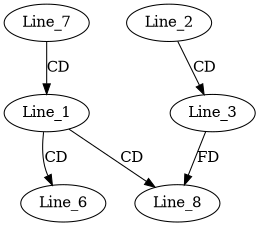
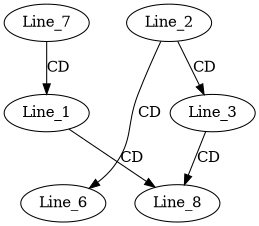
(43, 154) -> (132, 114)
(209, 158) -> (209, 158)
